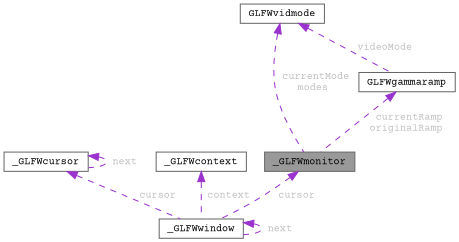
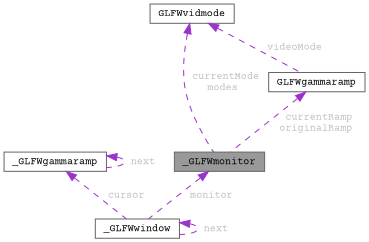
(46, 162) -> (55, 162)
(201, 162) -> none
(294, 195) -> (209, 195)
